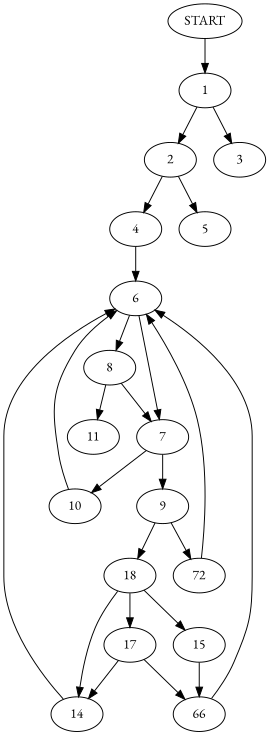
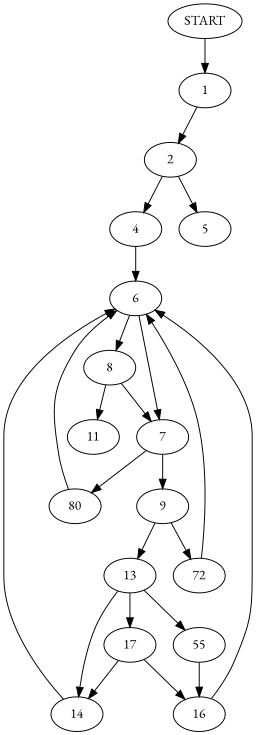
(240, 160) -> none
(75, 506) -> (75, 506)
(130, 576) -> (130, 576)
(199, 645) -> (199, 645)
(199, 714) -> (199, 714)
